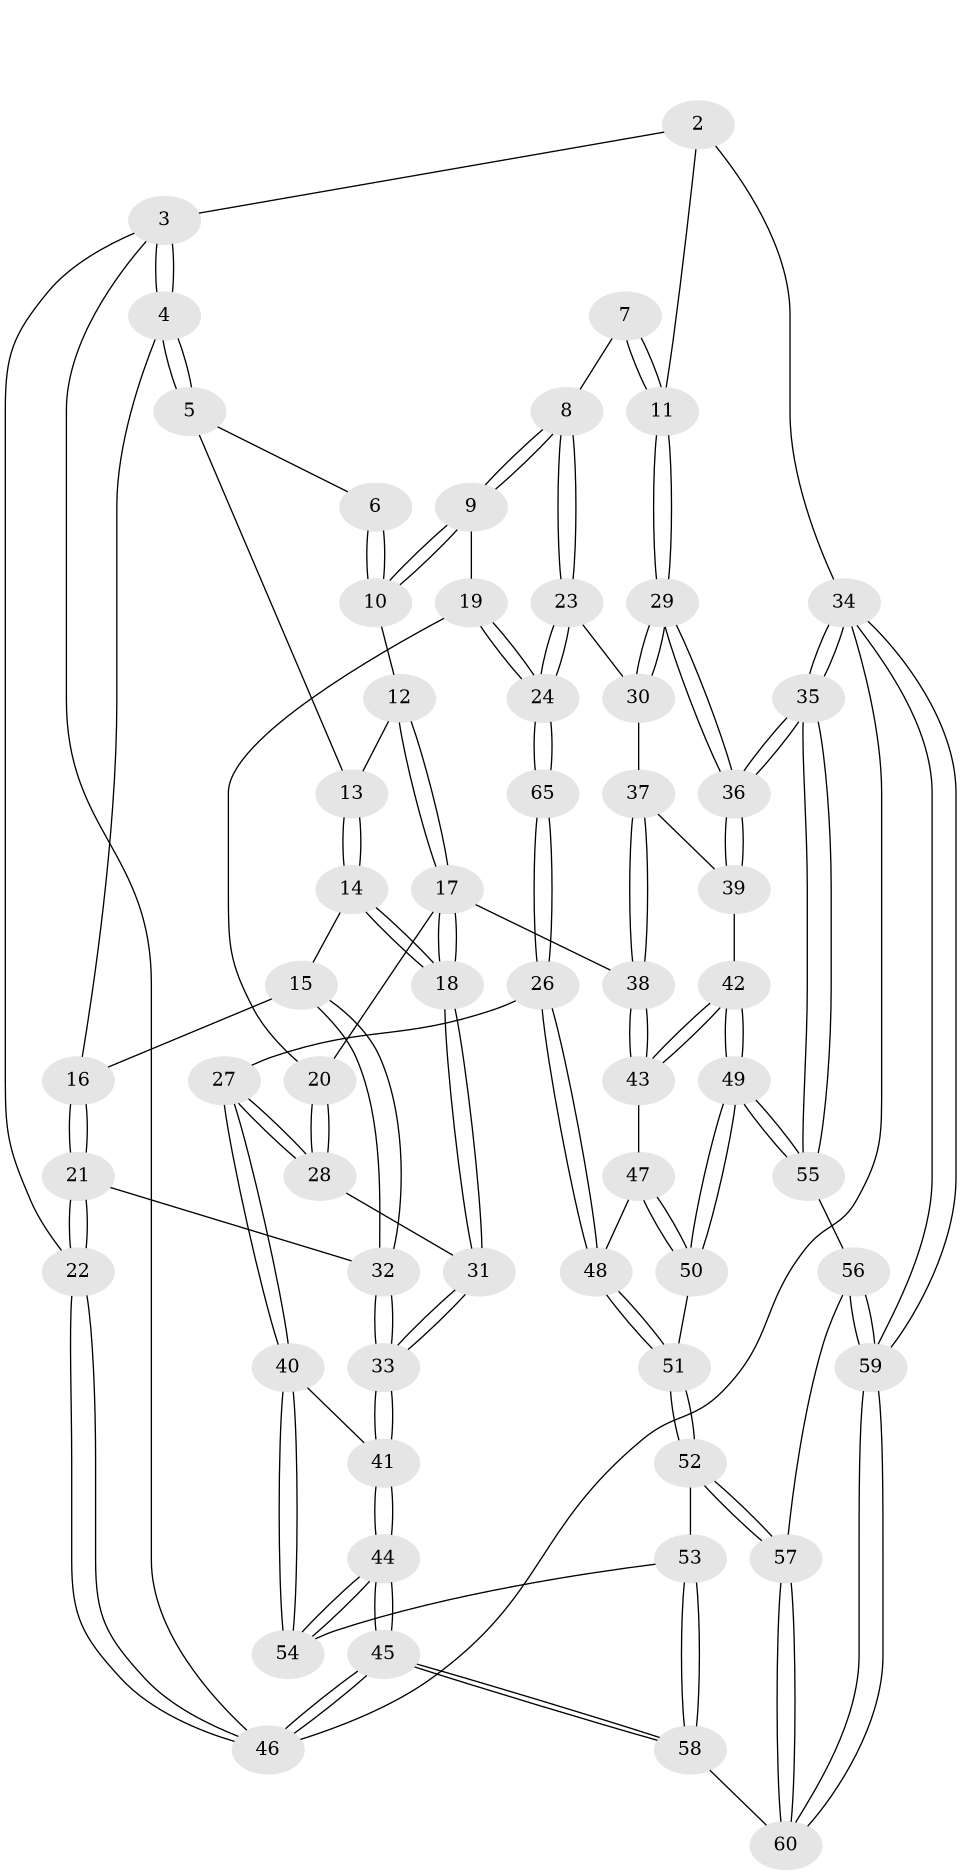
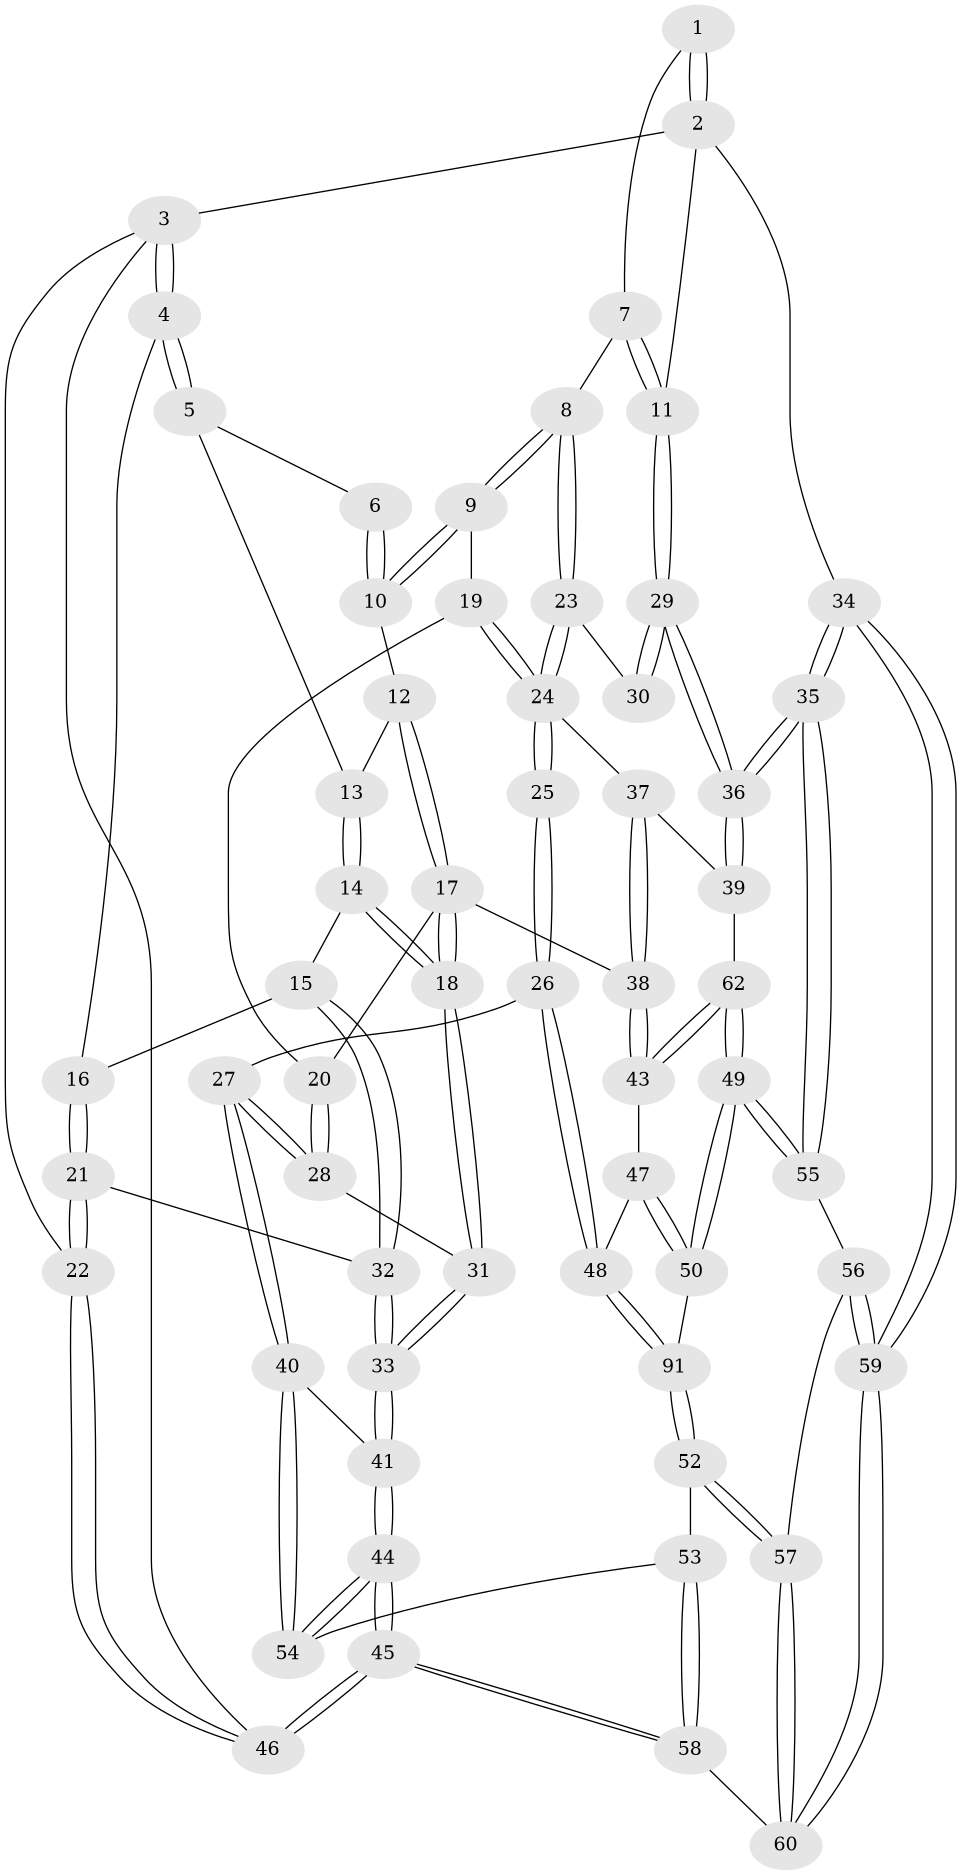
none -> (698, 29)
(639, 746) -> (591, 746)
(543, 794) -> (543, 794)
(734, 985) -> (734, 985)
(785, 1279) -> none
(675, 1368) -> (675, 1368)
